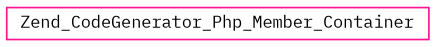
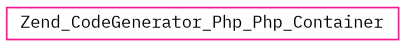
(218, 24) -> (203, 24)
